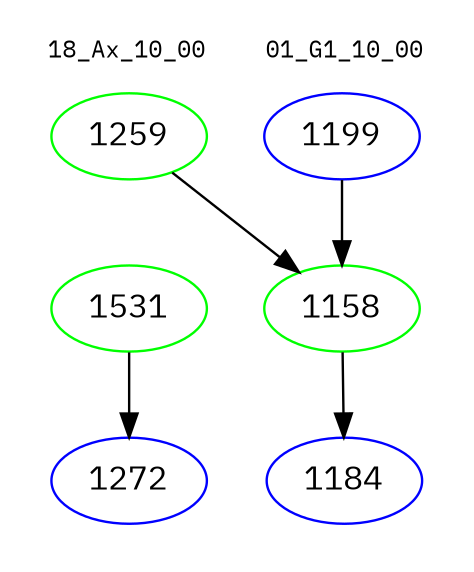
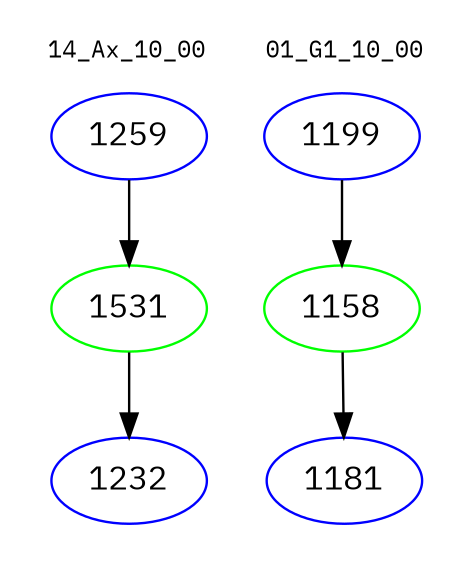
(128, 51) -> (128, 51)
(129, 136) -> (129, 136)
(213, 204) -> (129, 211)
(129, 481) -> (129, 481)
(344, 481) -> (344, 481)
